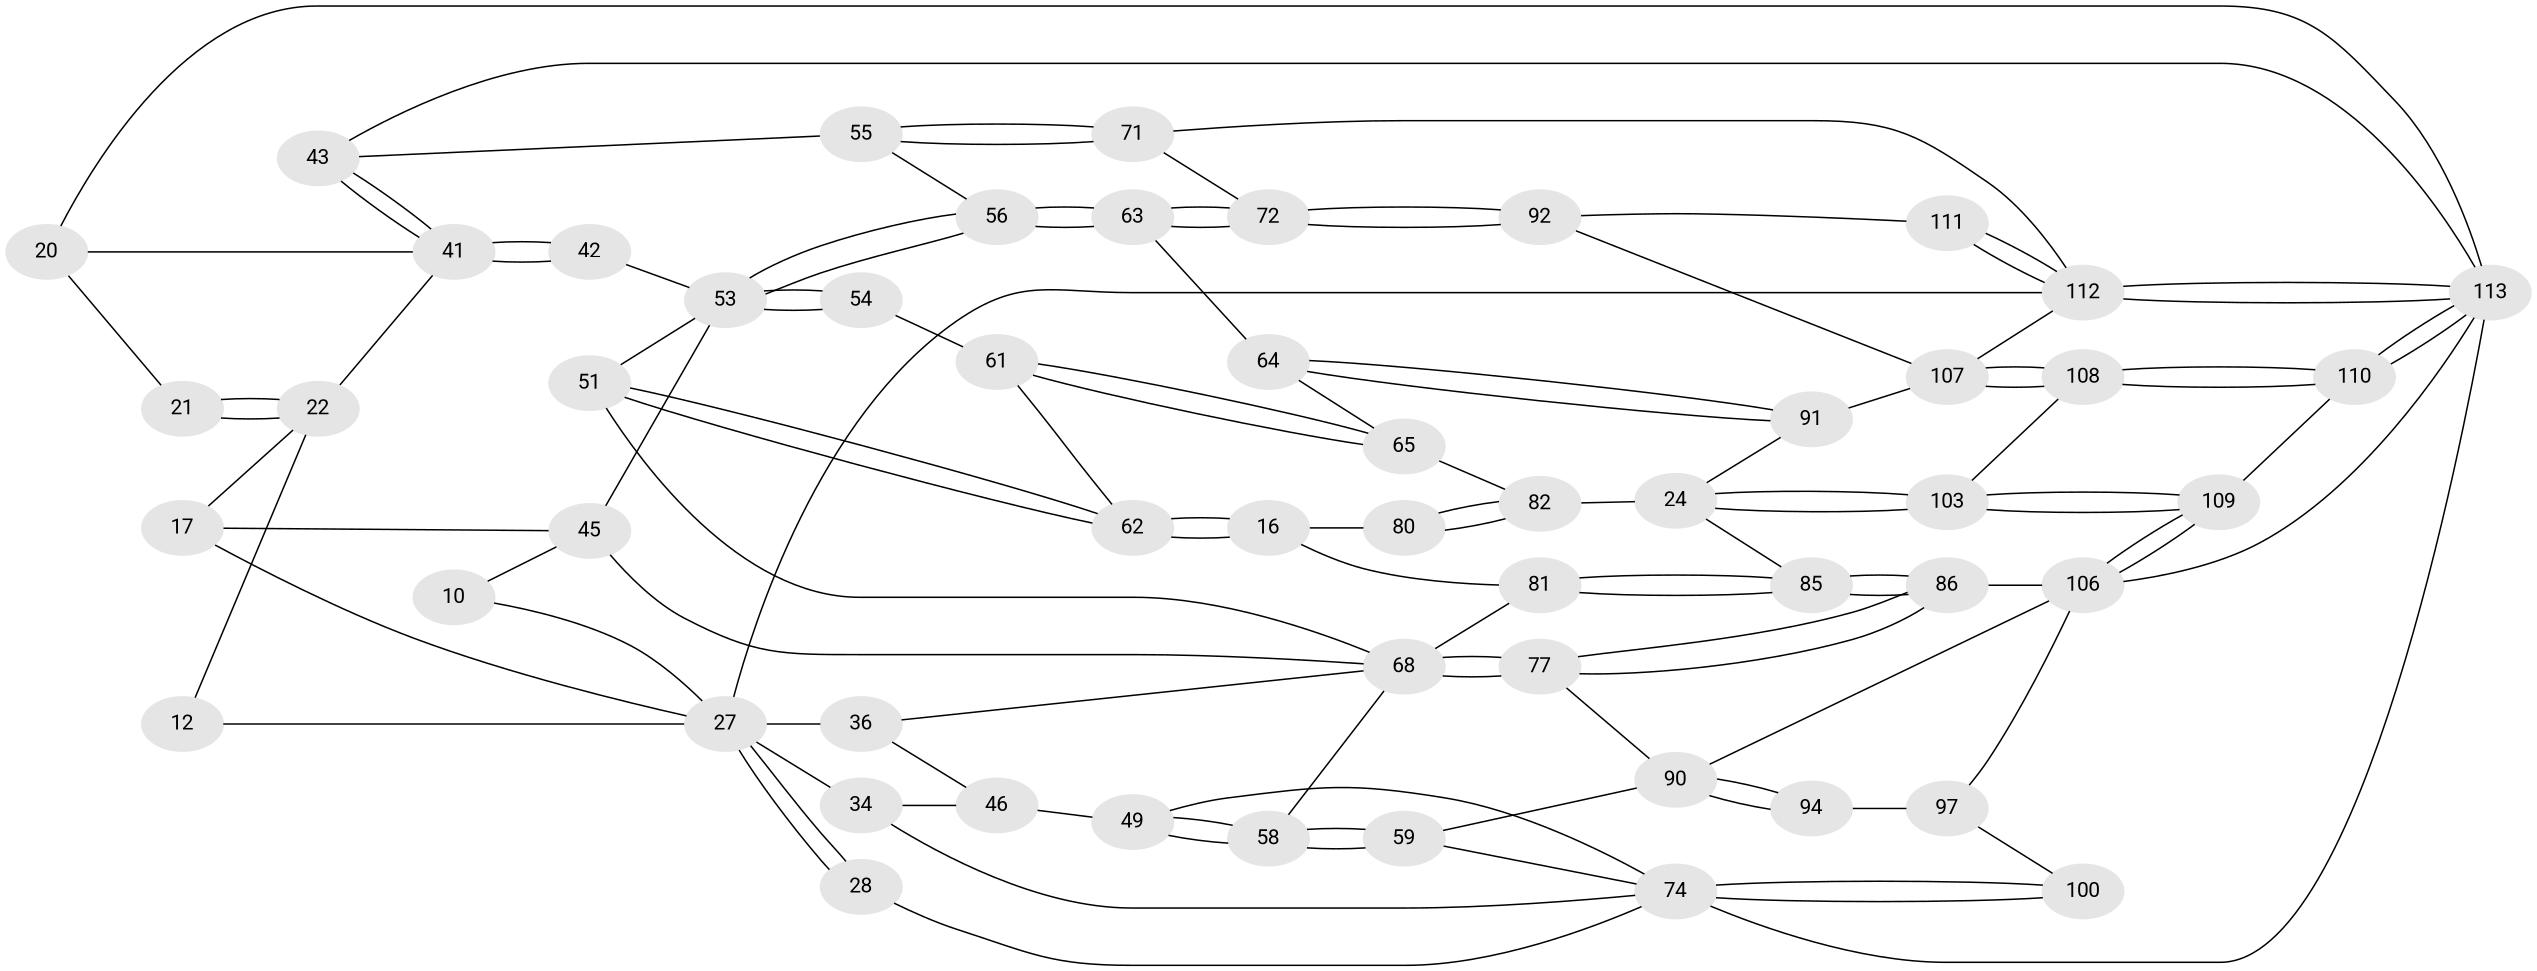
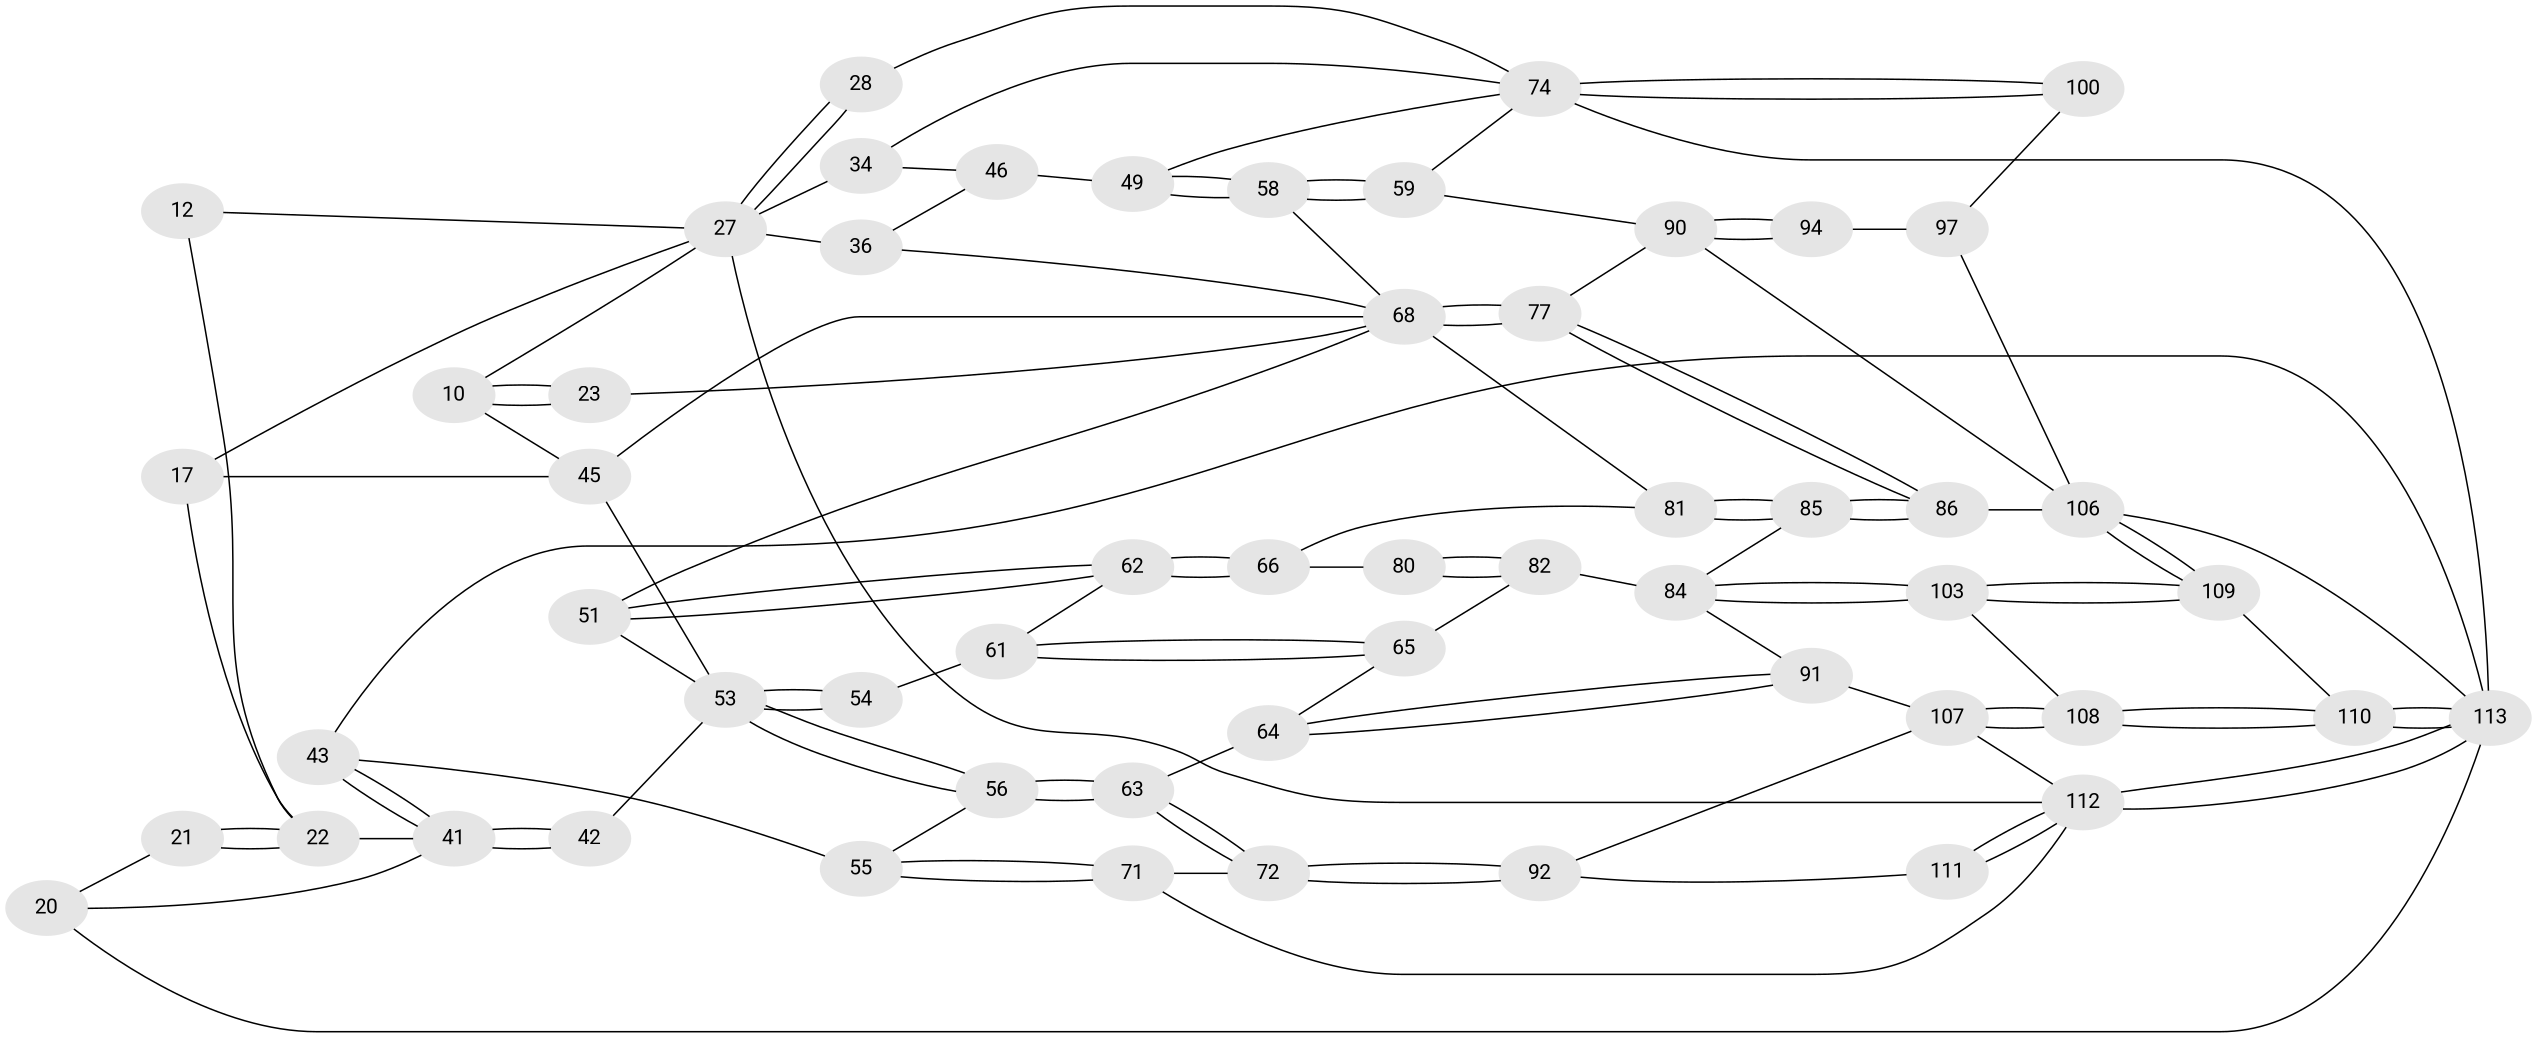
none -> (590, 395)
(1676, 501) -> (1676, 593)
(1269, 528) -> (1269, 567)
